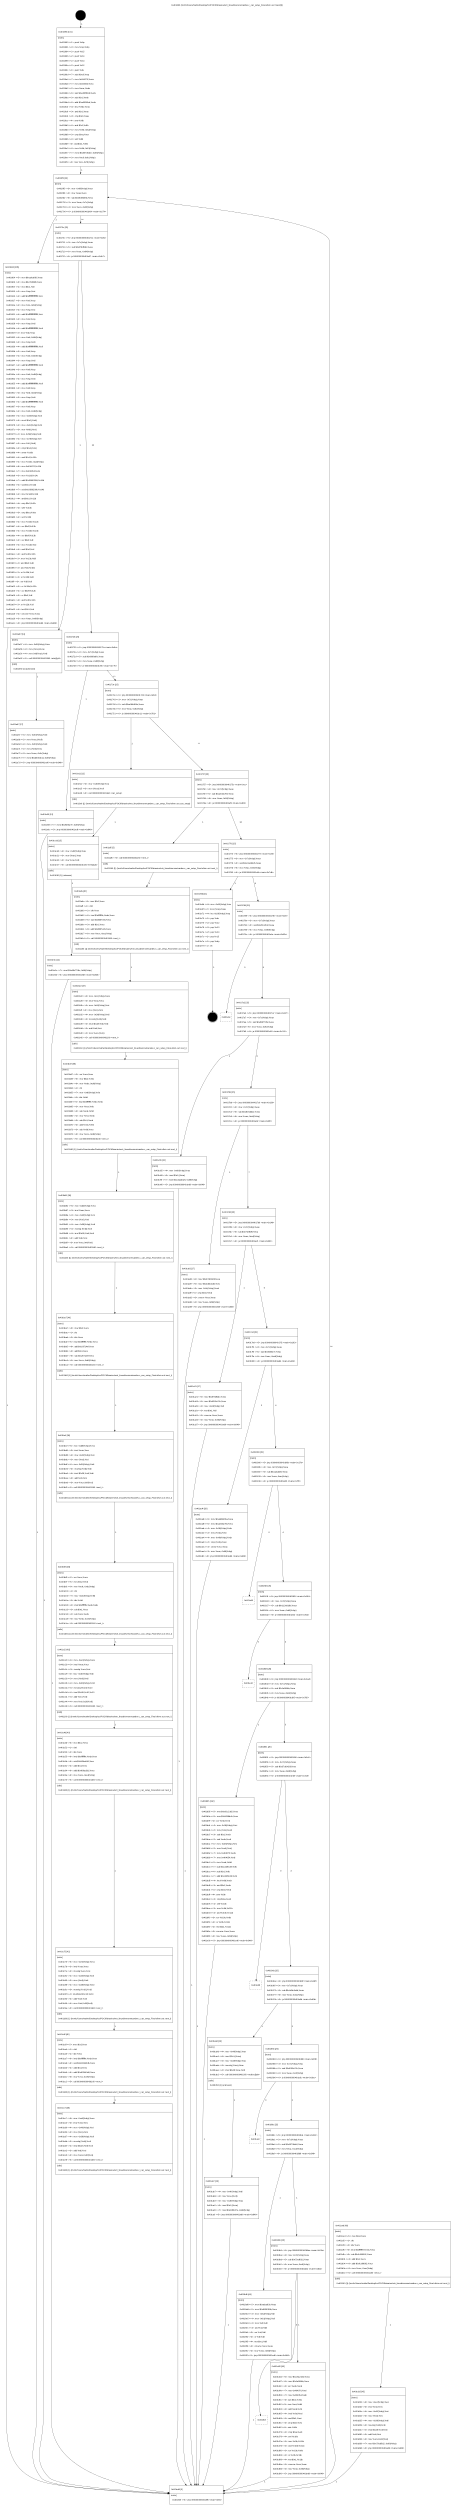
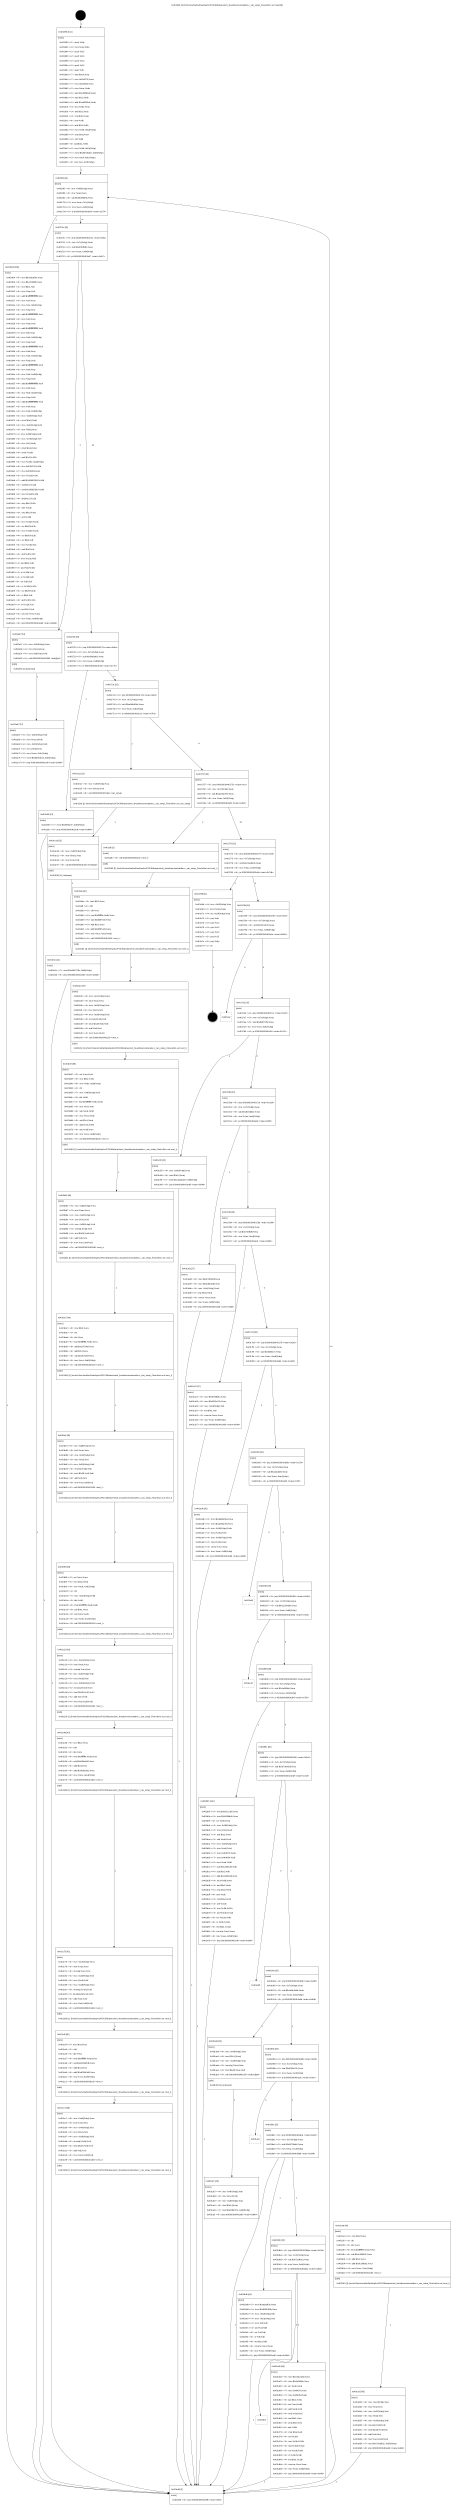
(223, 2352) -> (231, 2319)
